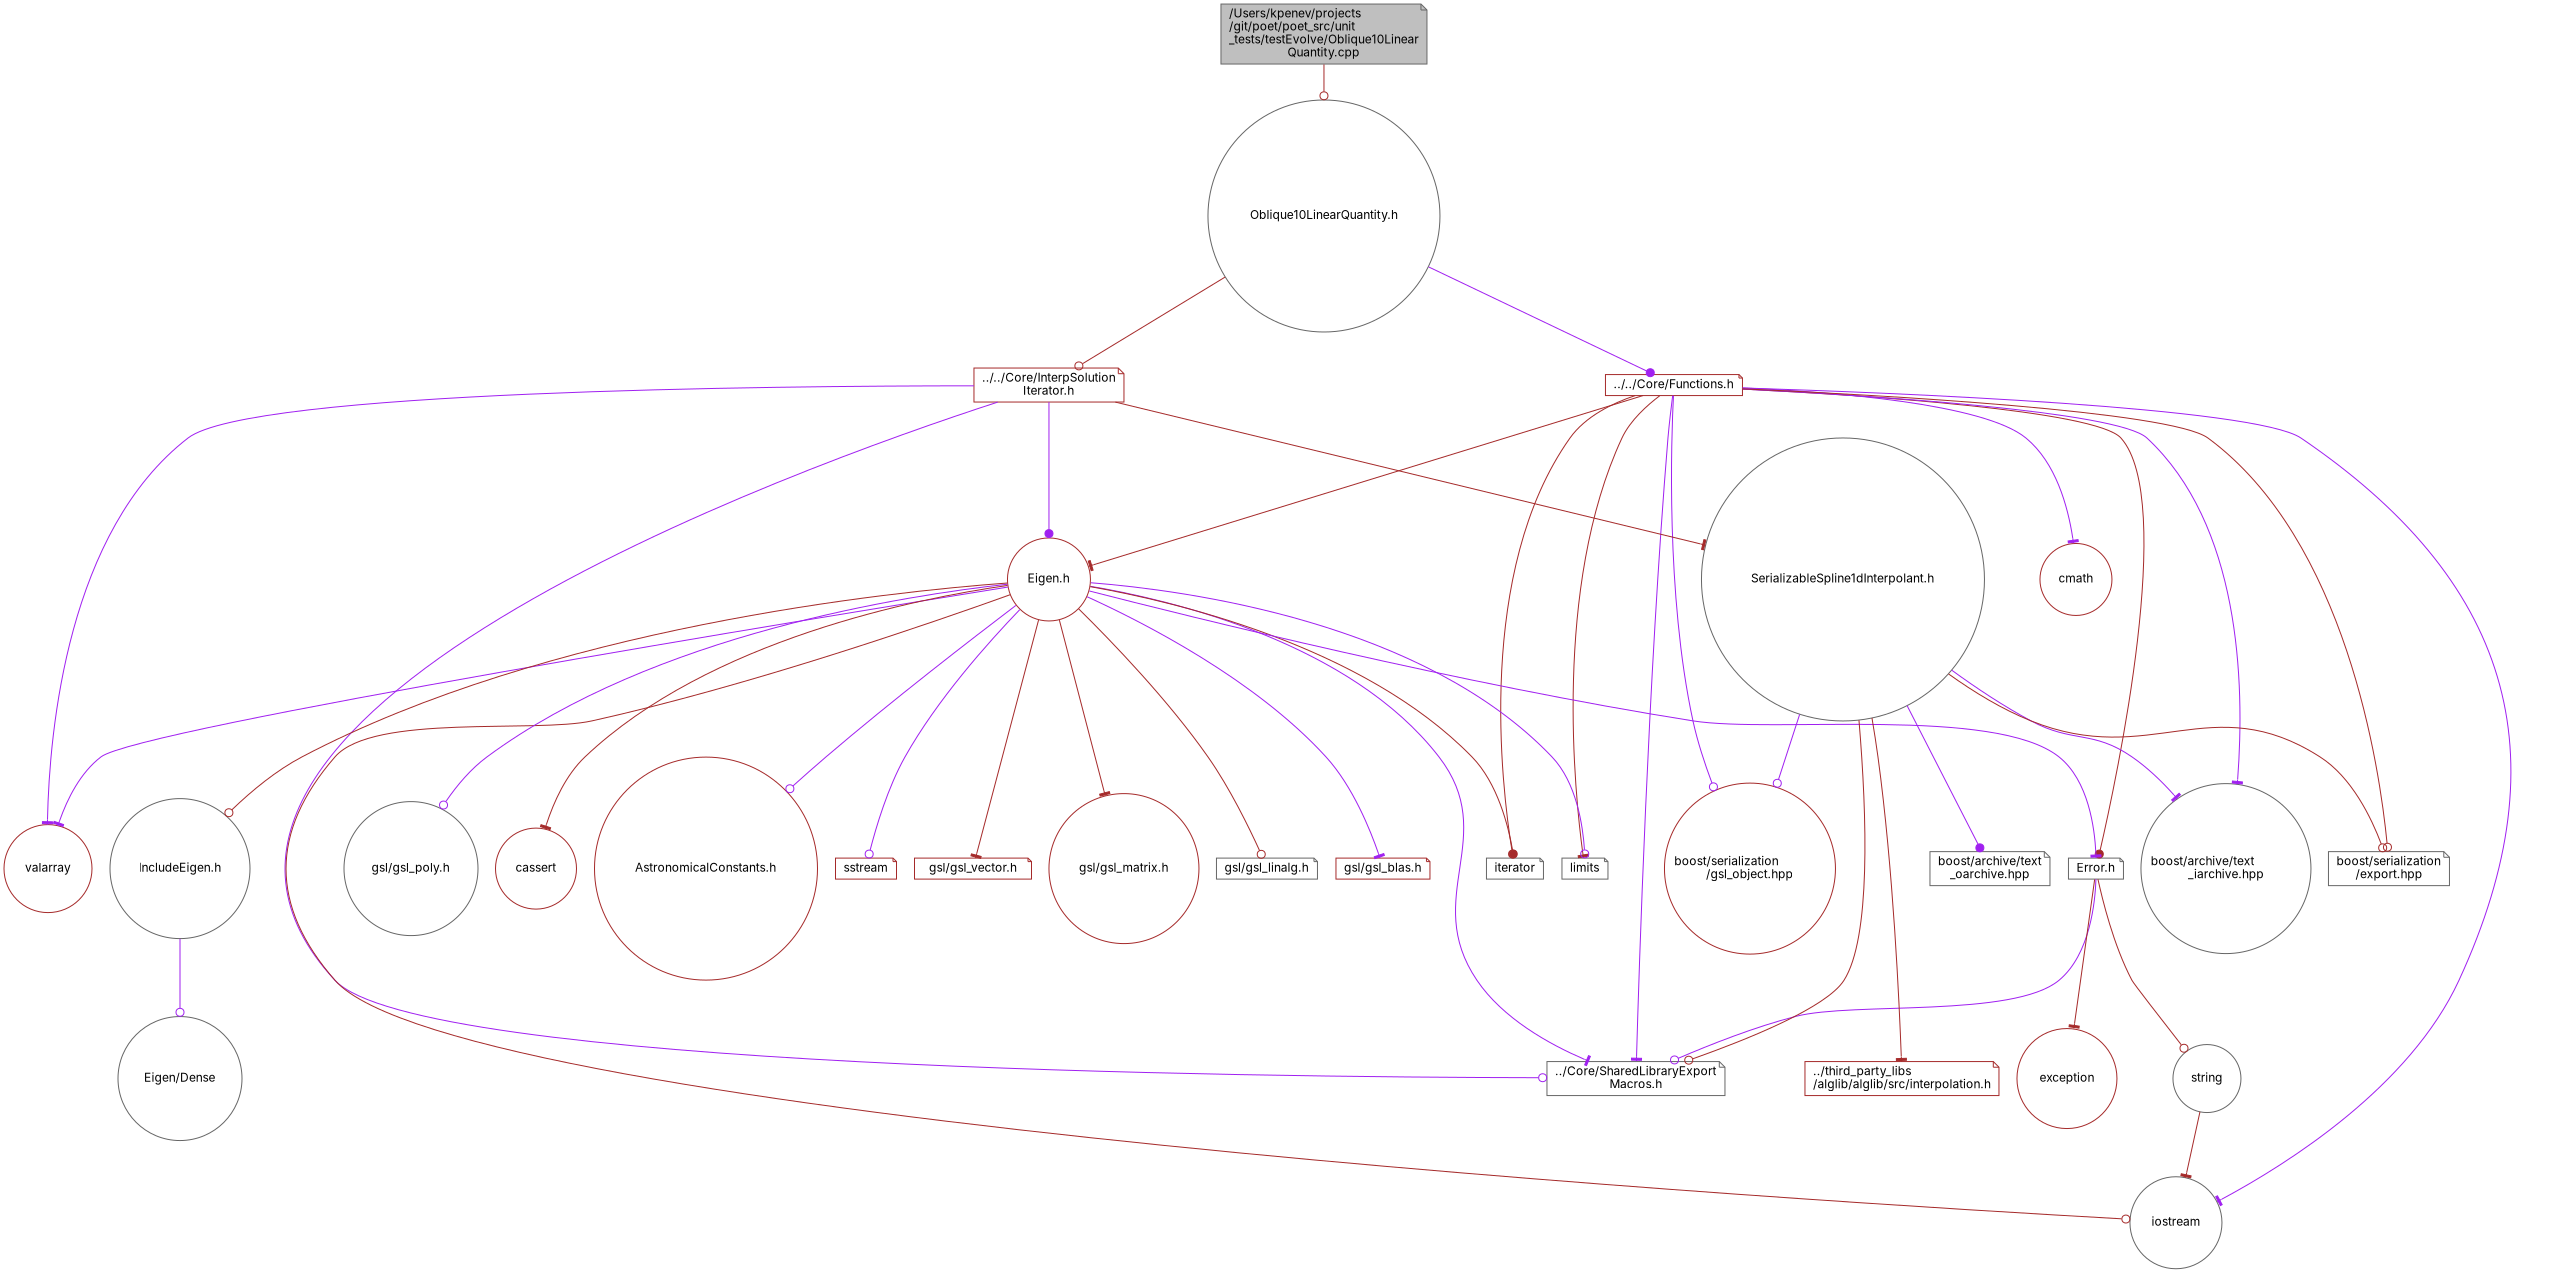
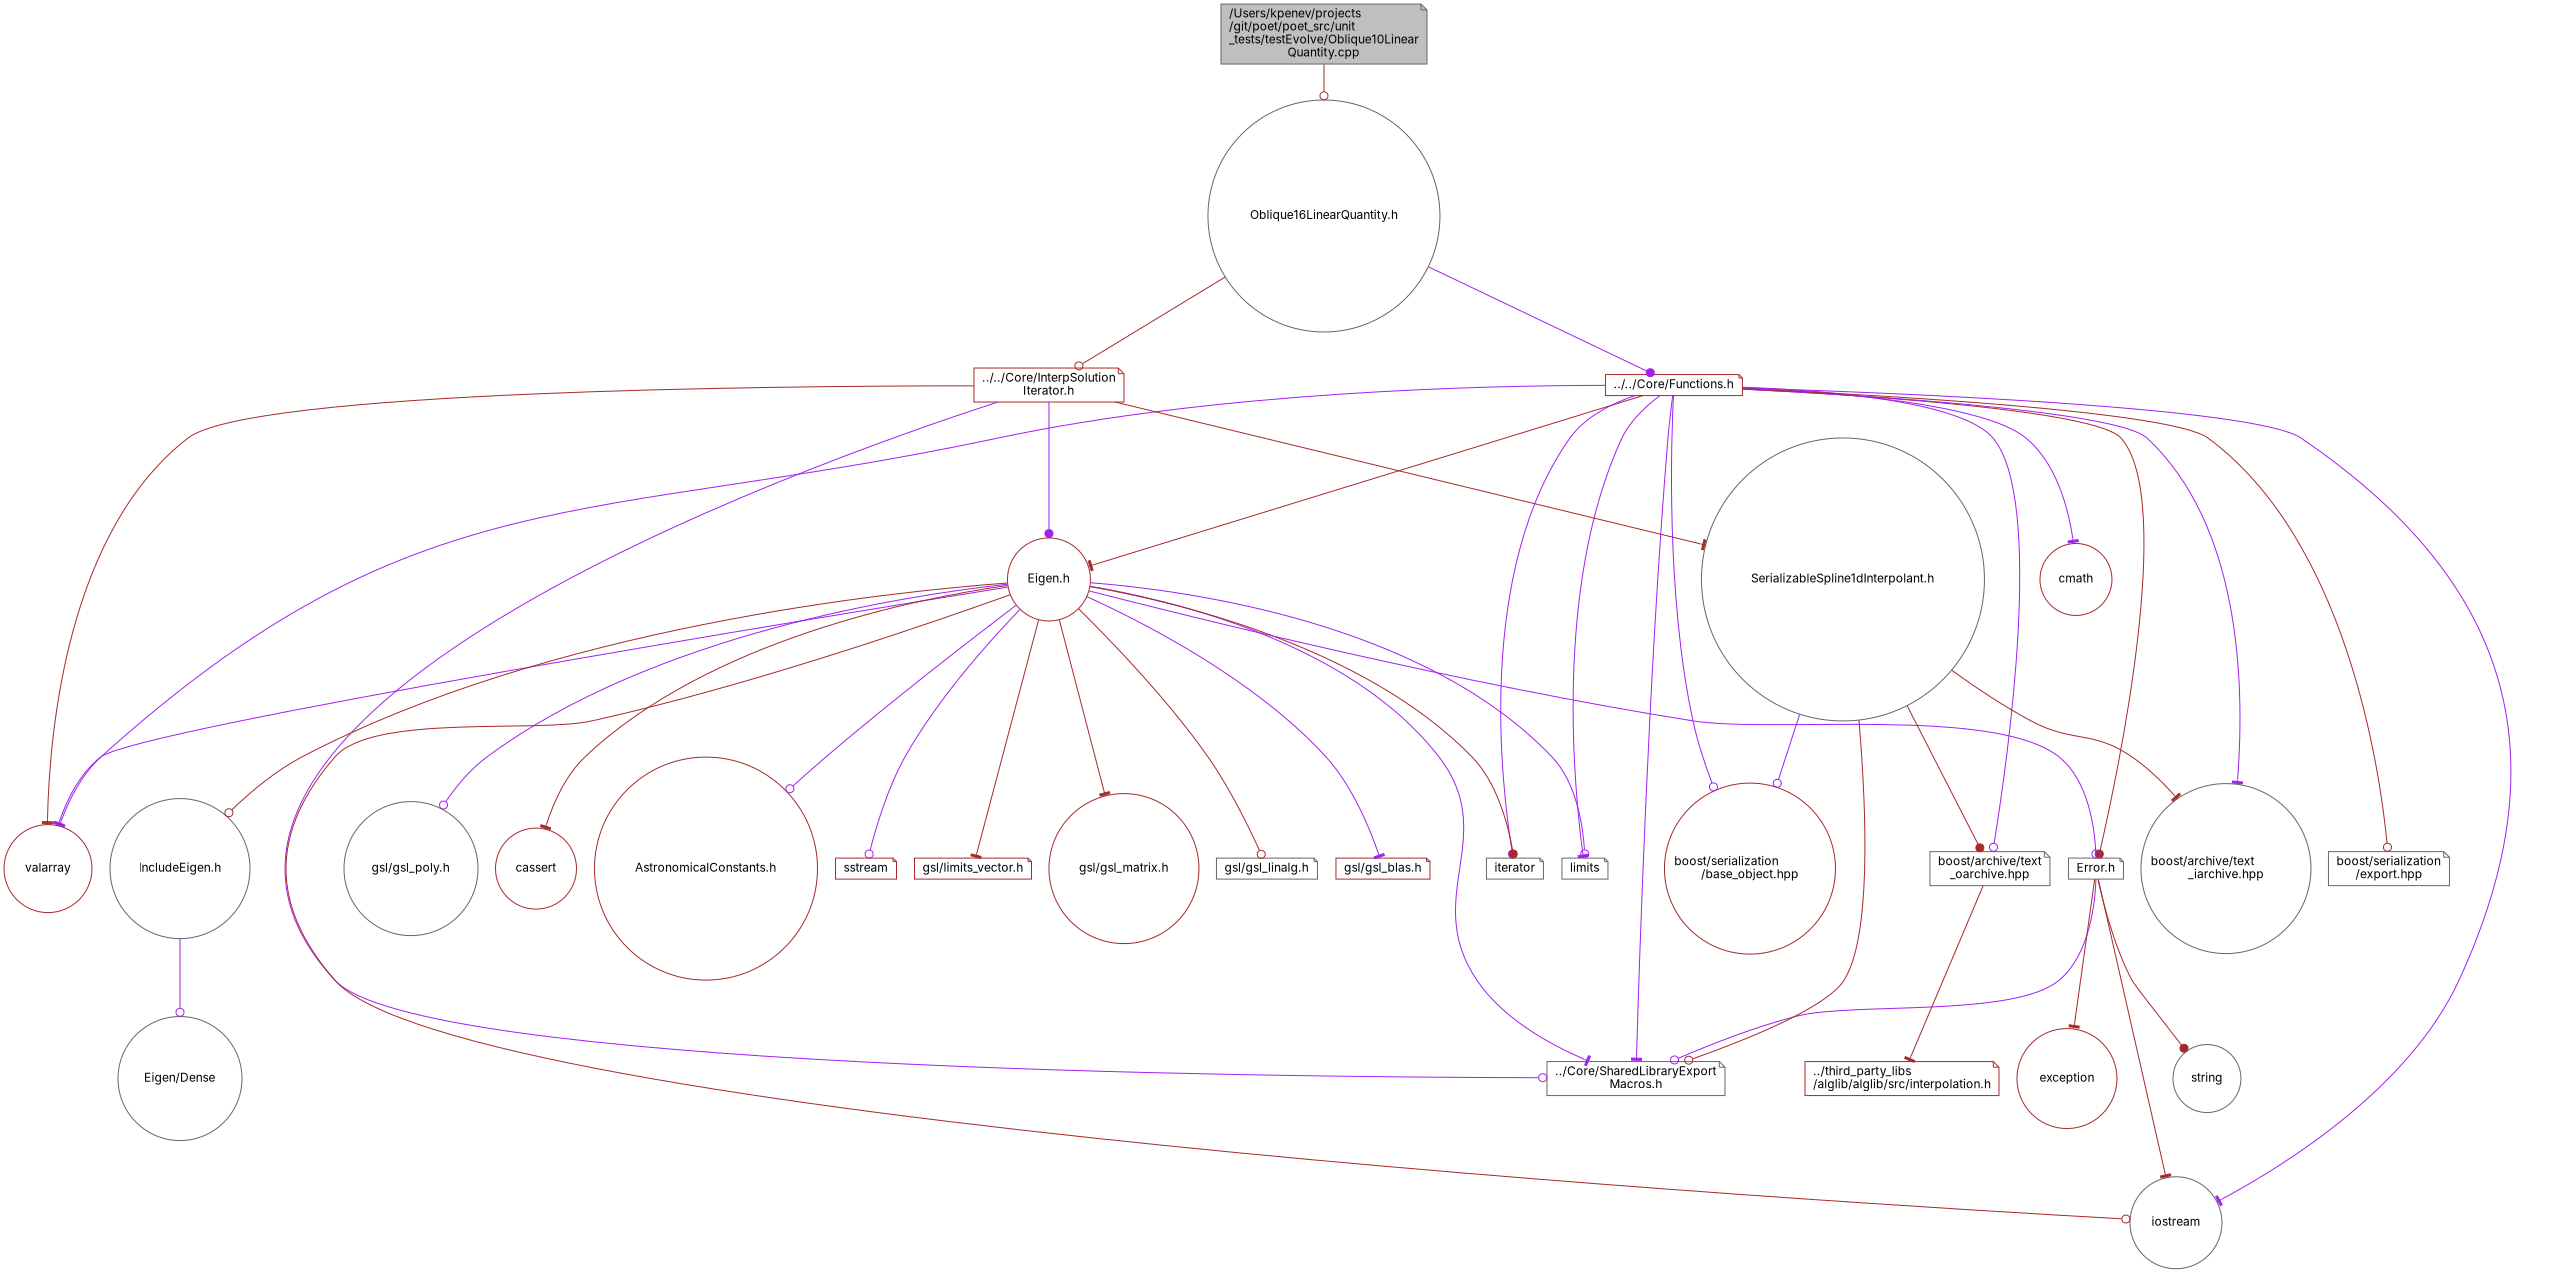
(1324, 216) -> (1324, 216)
(370, 404) -> (370, 404)
none -> (742, 483)
none -> (2016, 509)
(1510, 599) -> (1510, 599)
(1578, 614) -> (1578, 614)
(1624, 709) -> (1624, 709)
(2184, 730) -> none
(2108, 744) -> (2064, 733)
(1943, 775) -> (1943, 775)
(973, 869) -> (973, 869)
(1750, 869) -> (1750, 869)
(1892, 887) -> (1947, 971)
(2126, 969) -> (2126, 969)
(2193, 1142) -> (2132, 1026)
